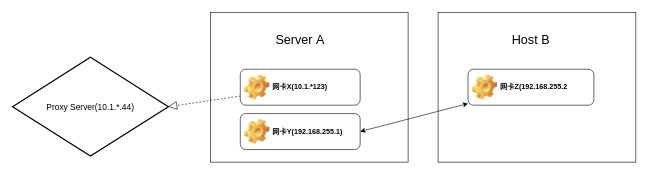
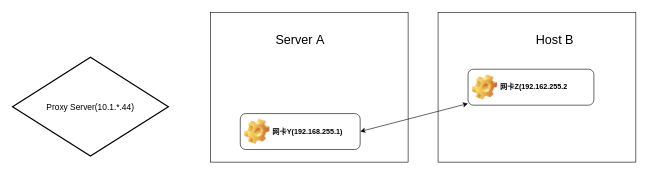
(531, 39) -> (555, 39)
(300, 87) -> none
(535, 87) -> (535, 87)
(208, 101) -> none
